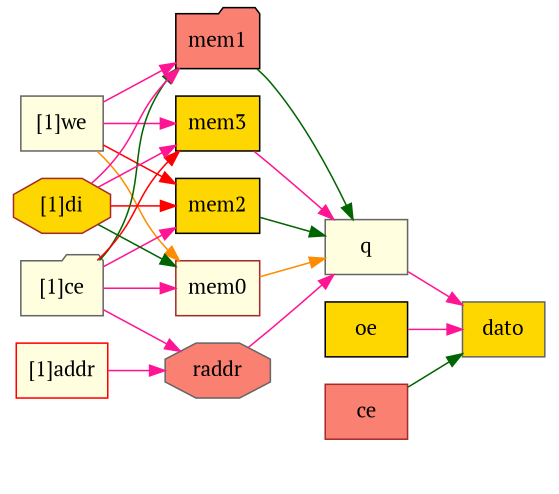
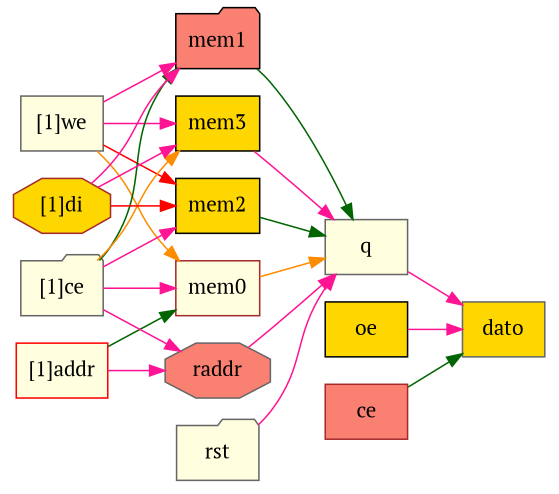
(143, 196) -> (143, 196)
(130, 242) -> (130, 335)
none -> (218, 453)
